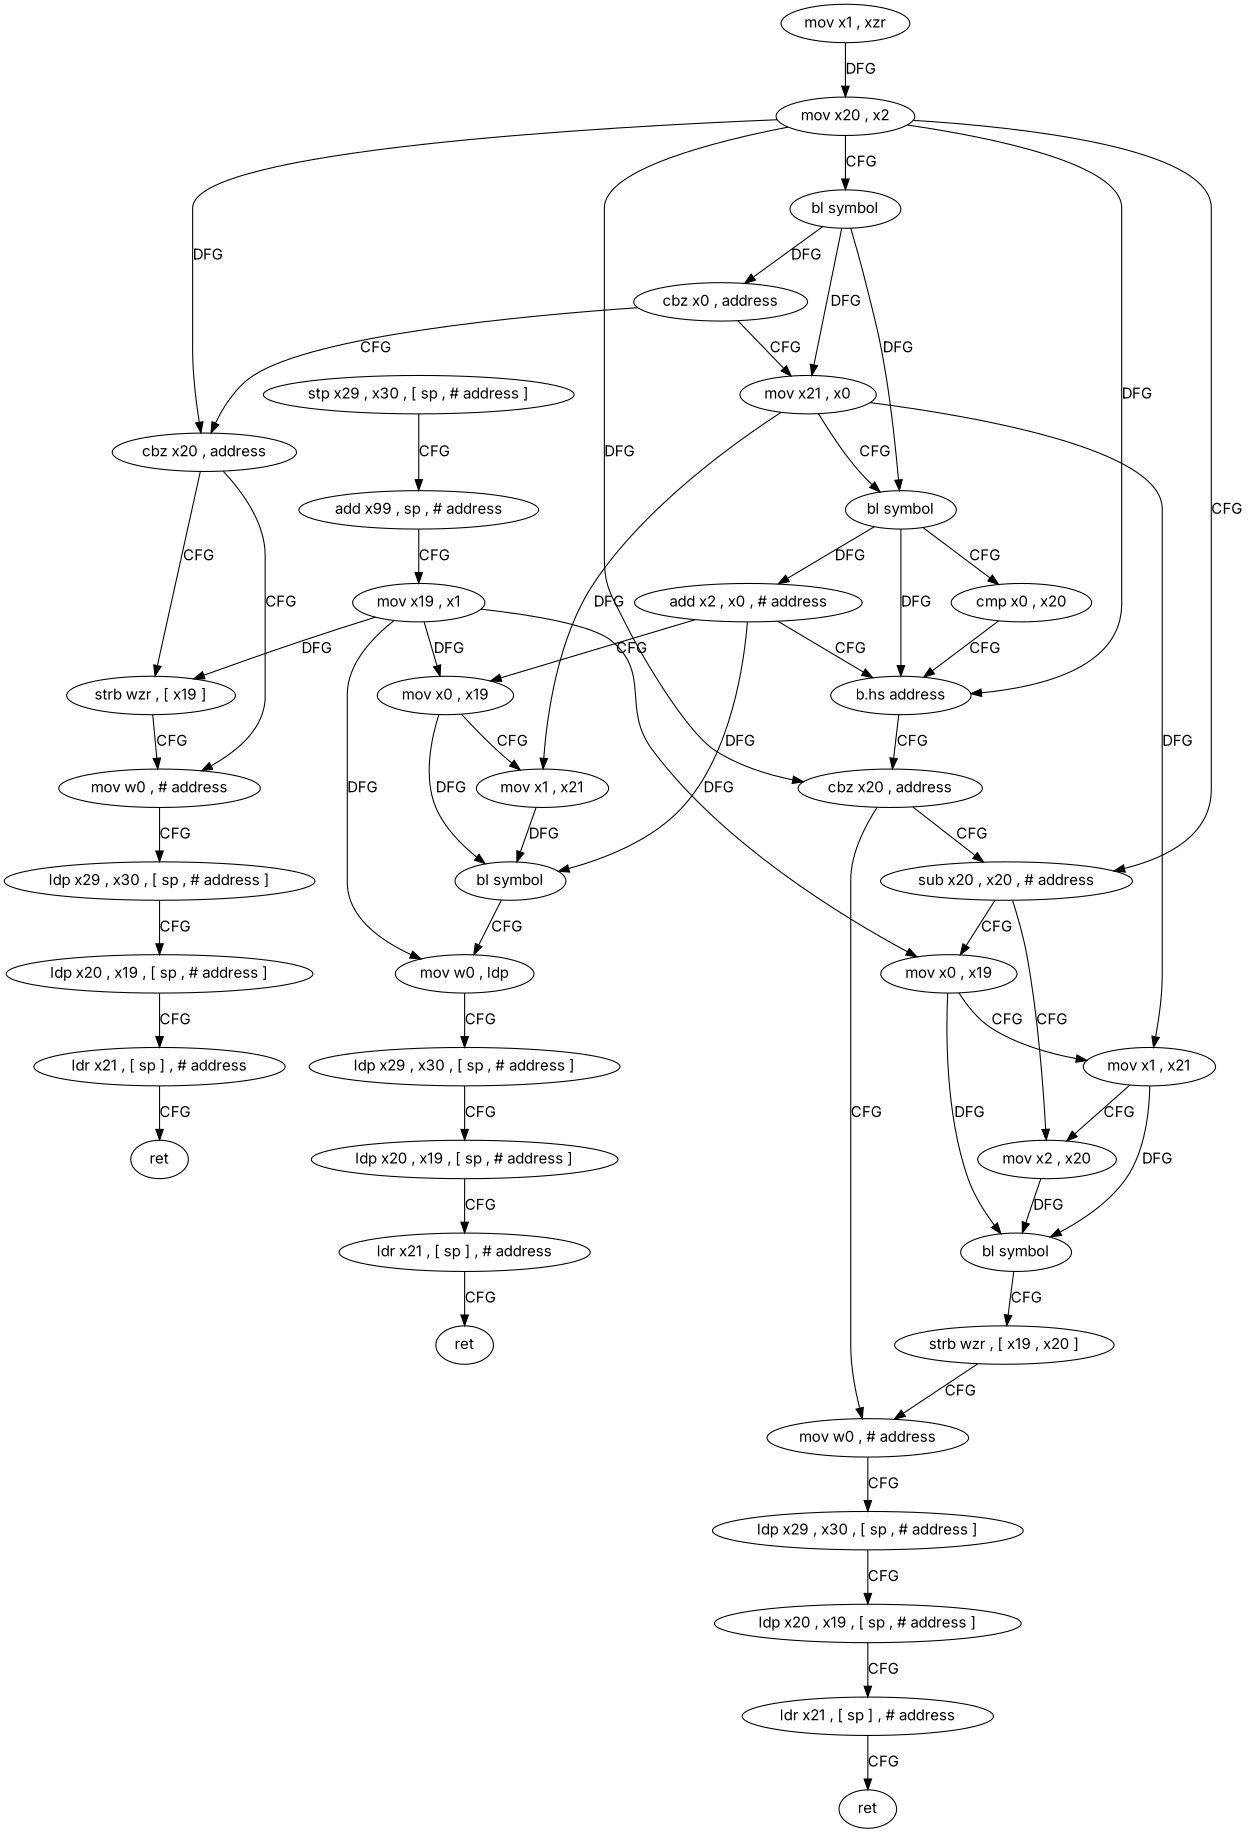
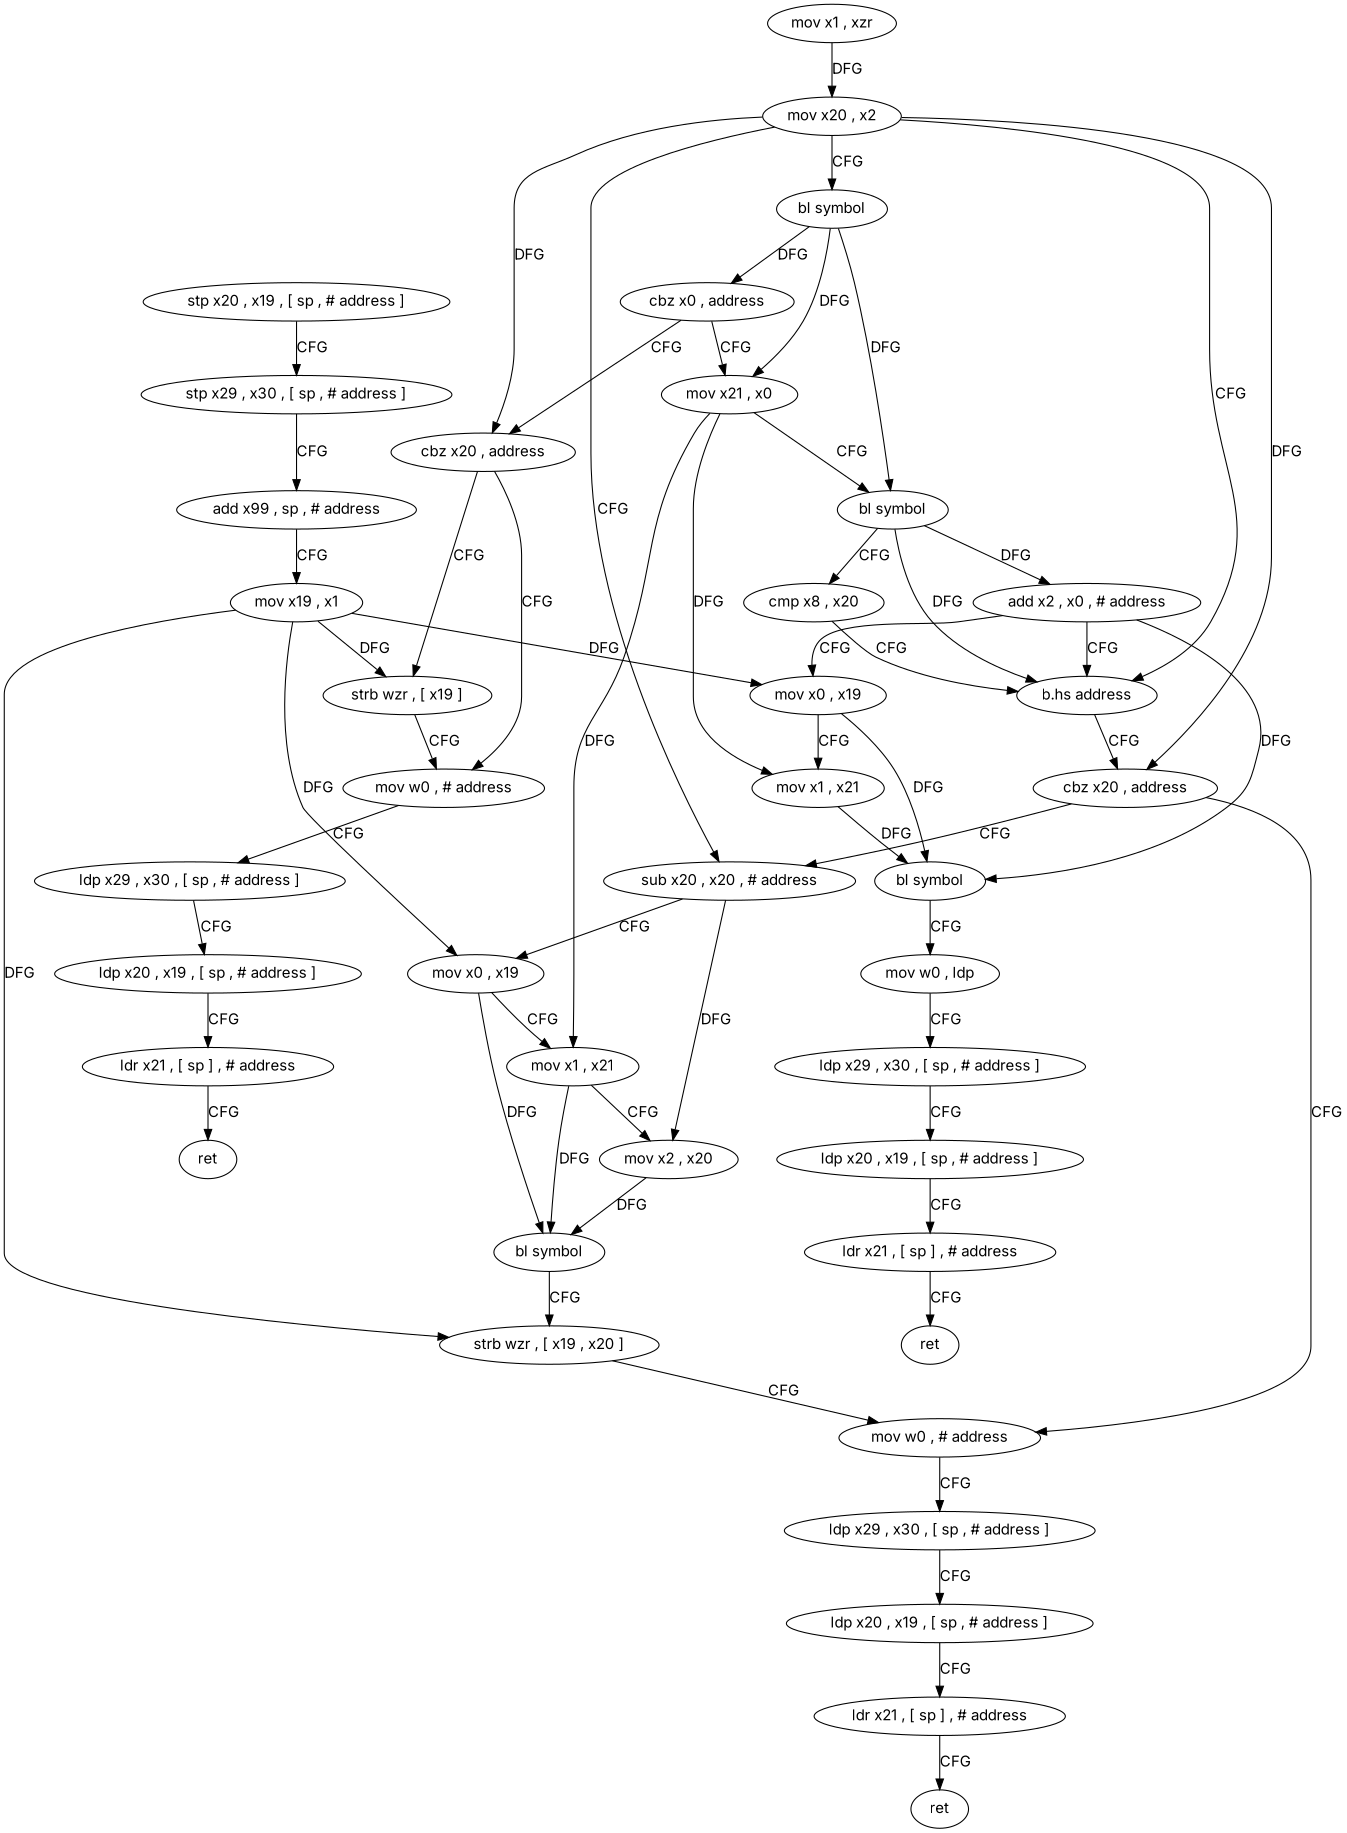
none -> (297, 302)
(1137, 395) -> (1231, 395)
(1021, 603) -> (814, 603)
(347, 794) -> (4, 1070)
(1052, 1020) -> (716, 1020)
